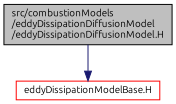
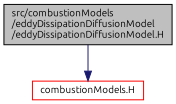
(88, 90) -> (88, 90)
